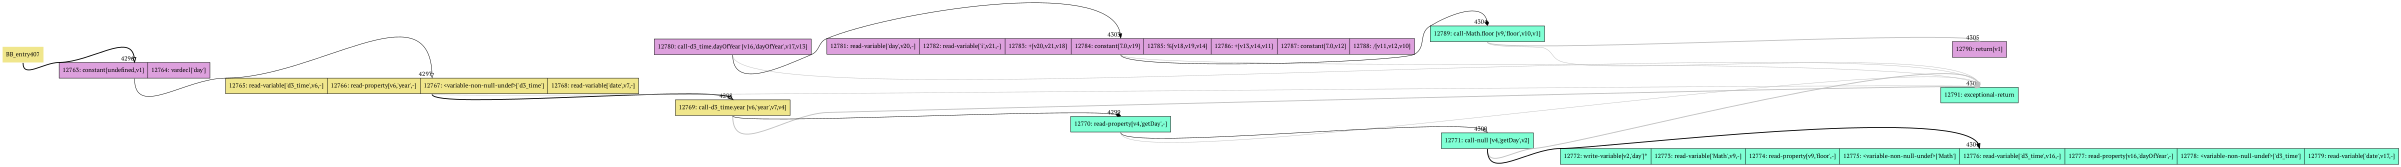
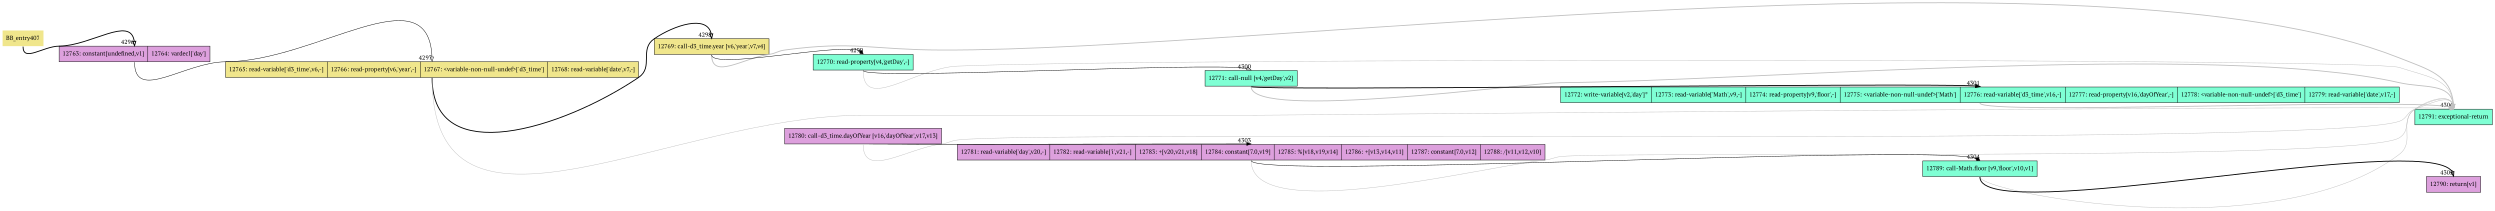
(1731, 42) -> (2215, 177)
none -> (2249, 105)
